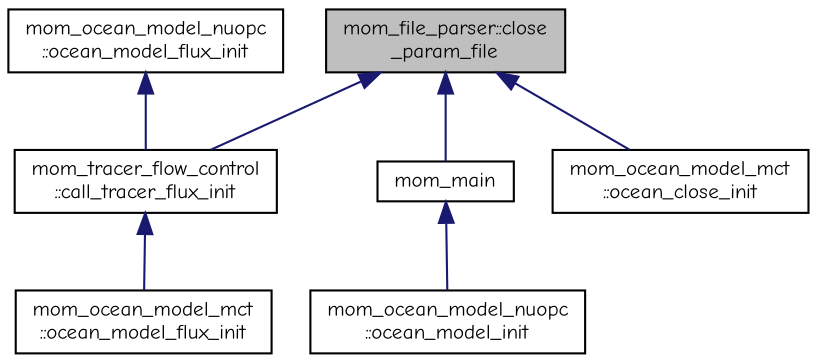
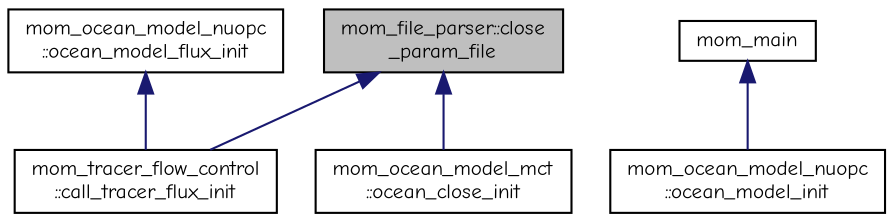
(446, 127) -> none
(144, 322) -> none
